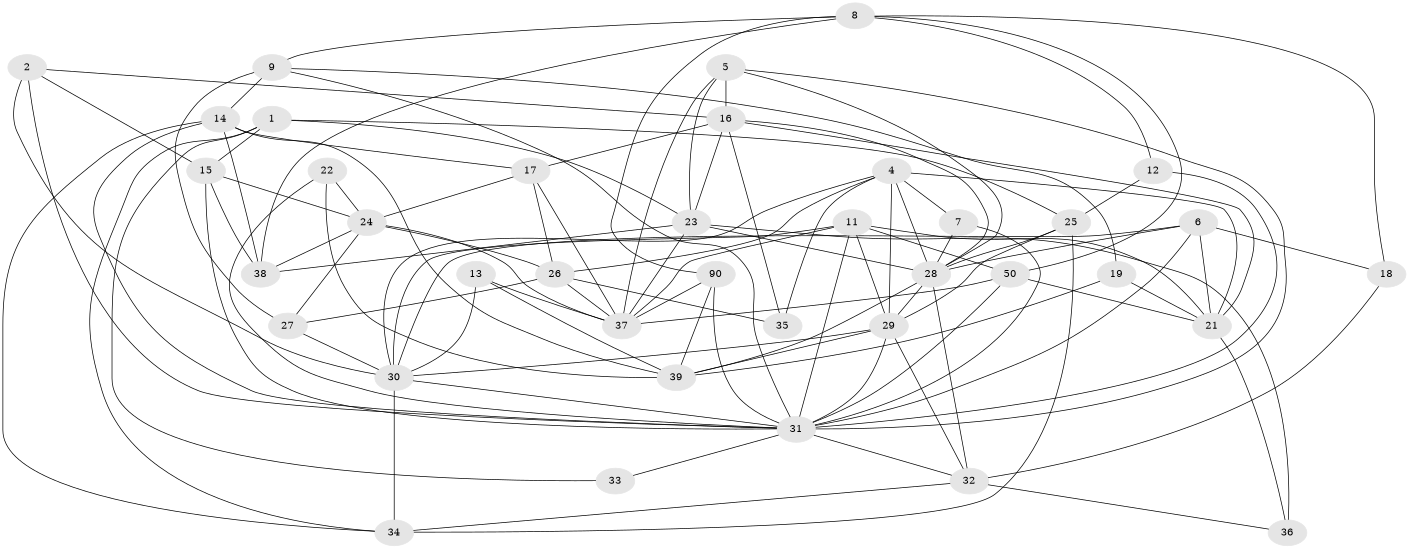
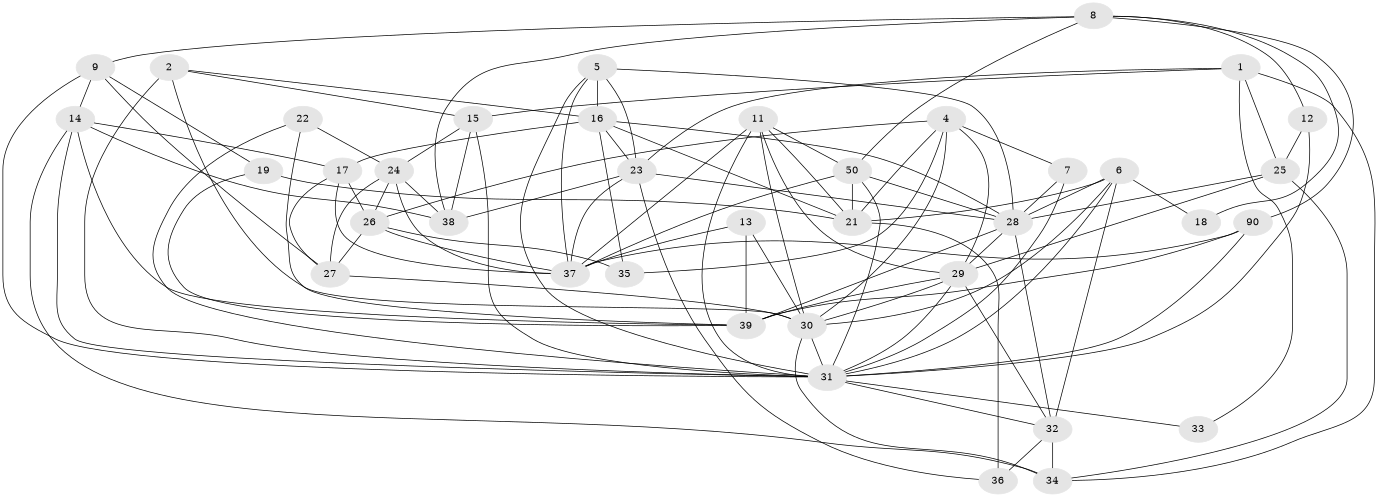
(449, 197) -> (291, 213)
(912, 222) -> (936, 198)
(1204, 421) -> (1086, 300)
